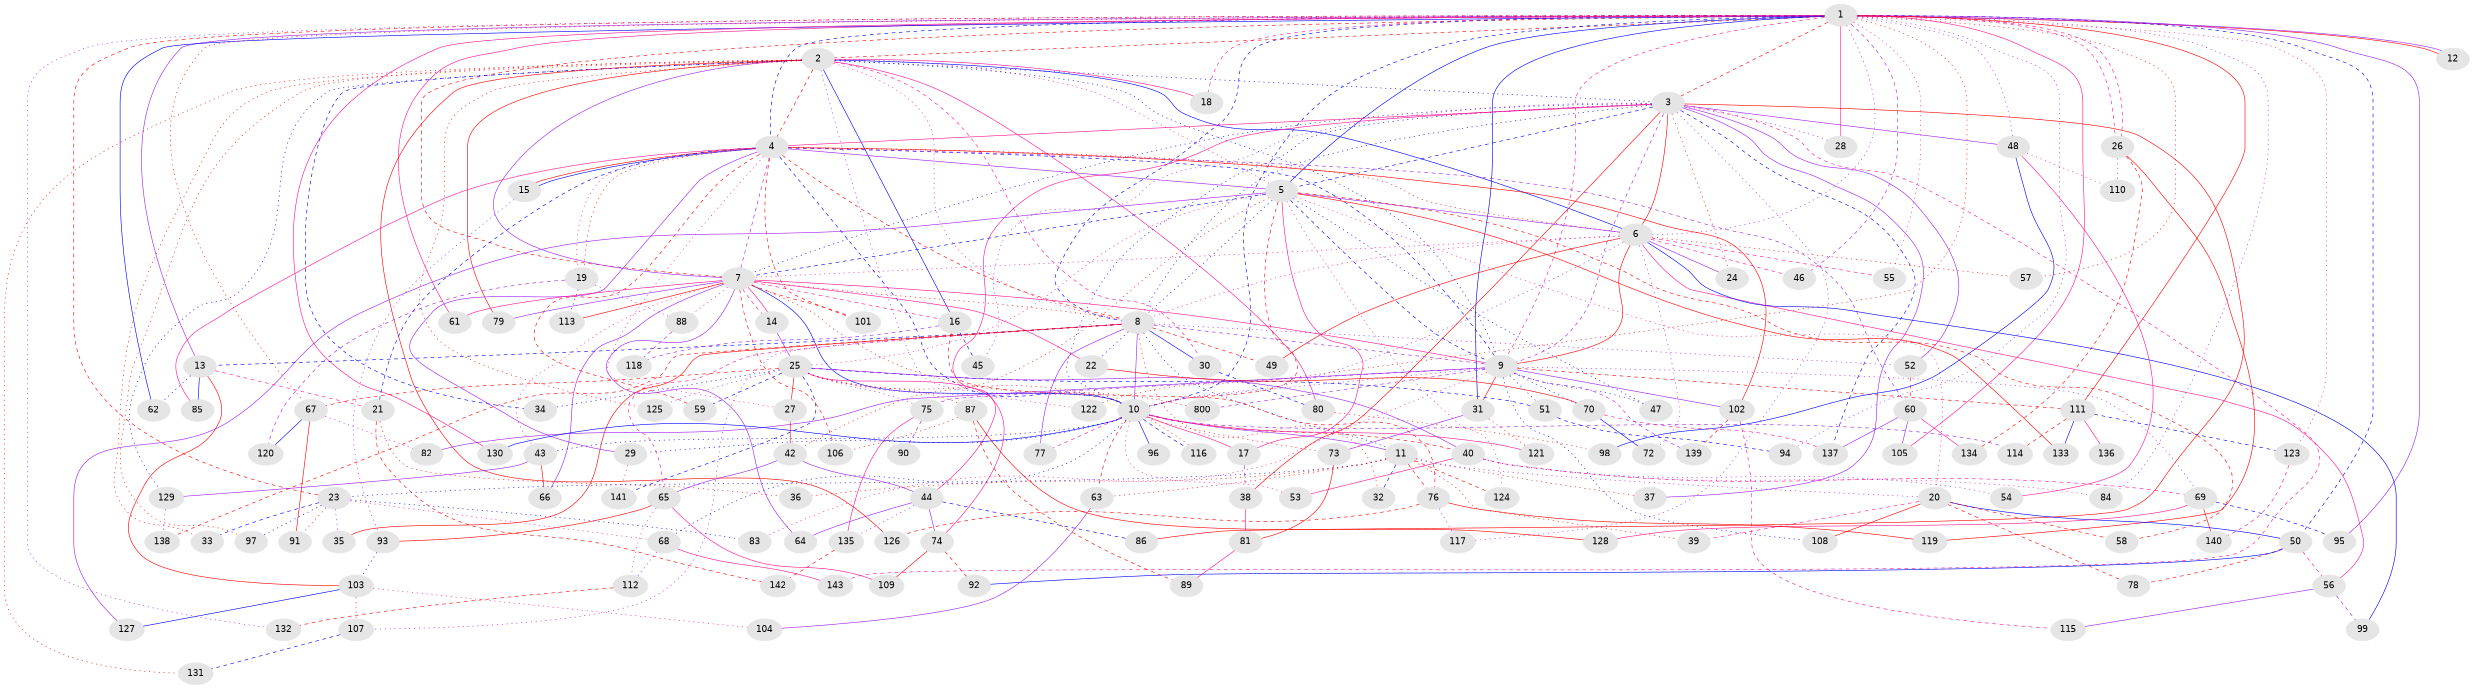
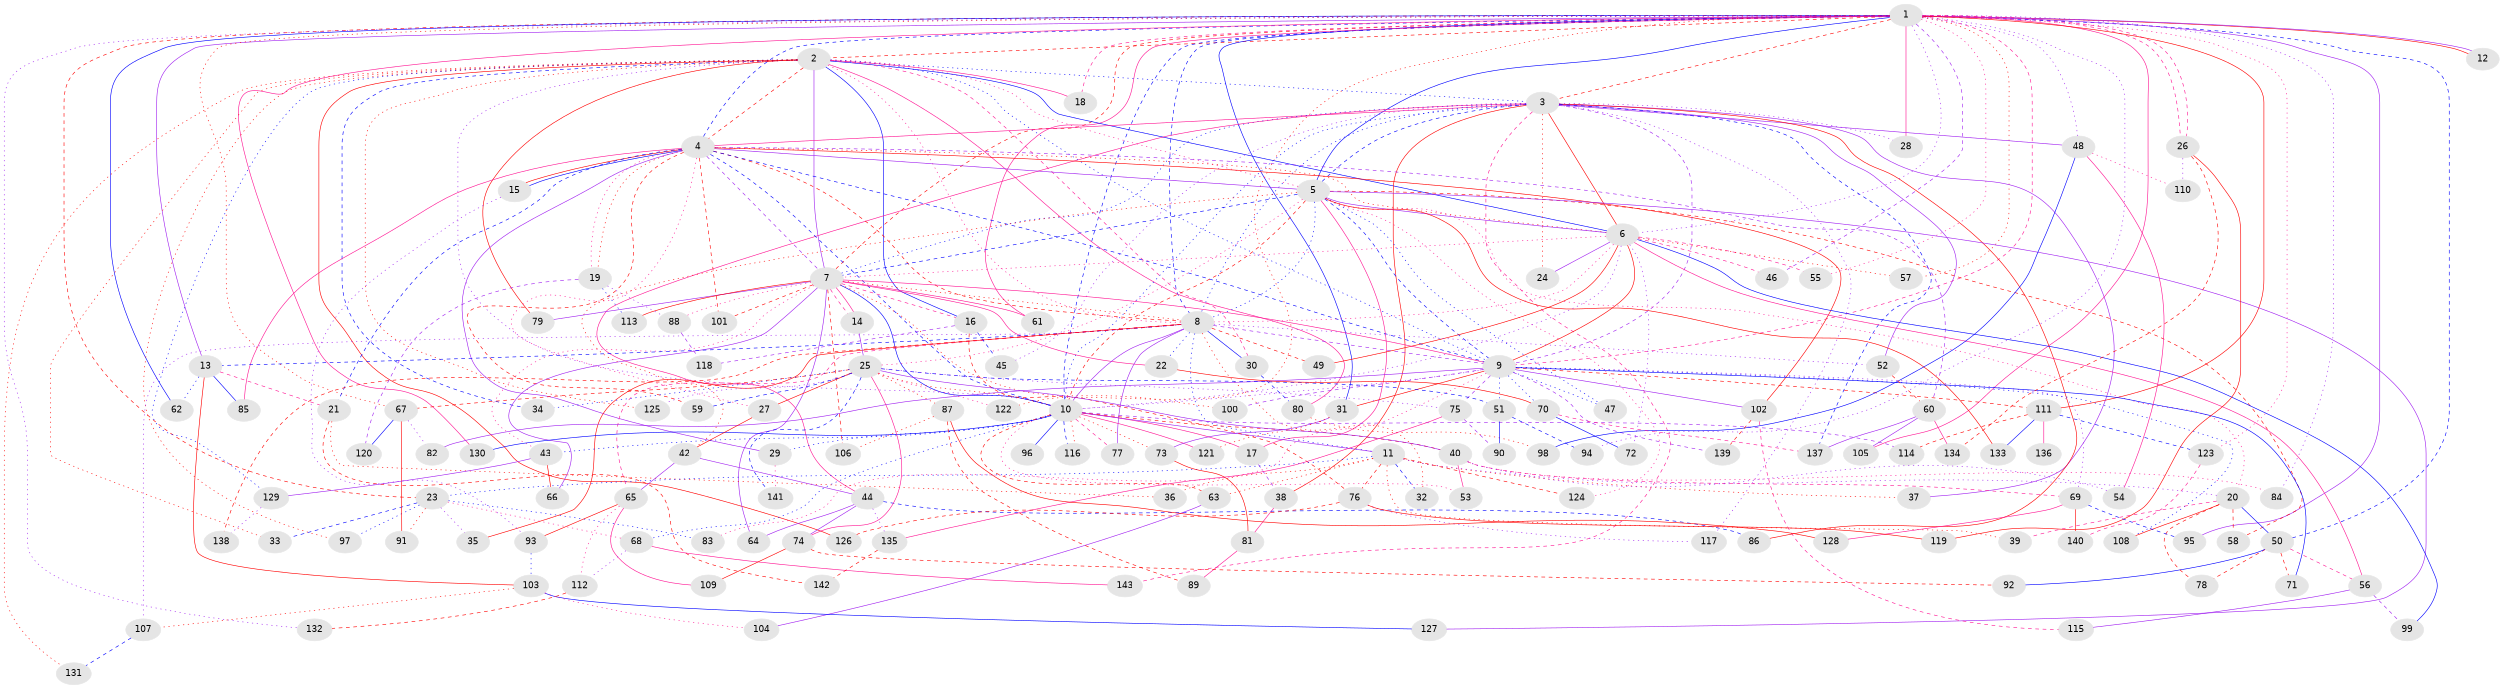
(1202, 410) -> (1230, 410)
none -> (1499, 432)
none -> (2292, 586)
